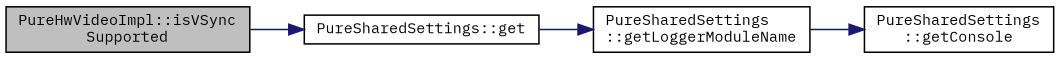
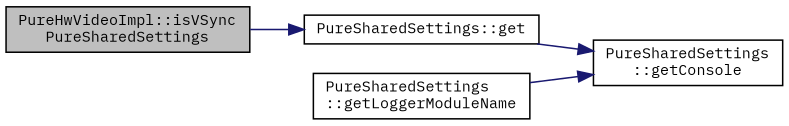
(128, 30) -> (128, 30)
(558, 30) -> (558, 47)
